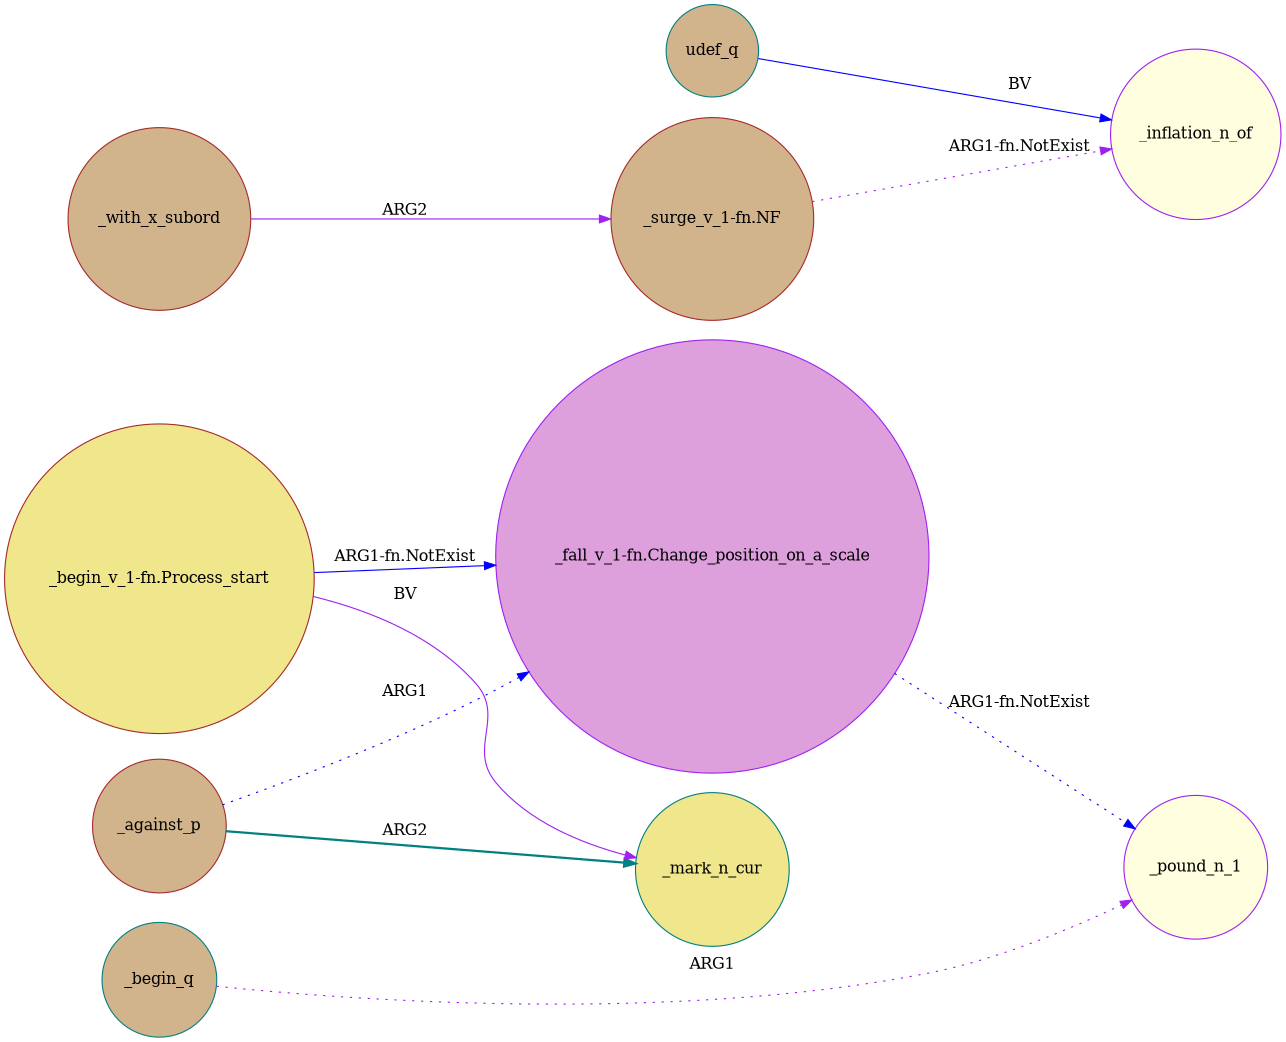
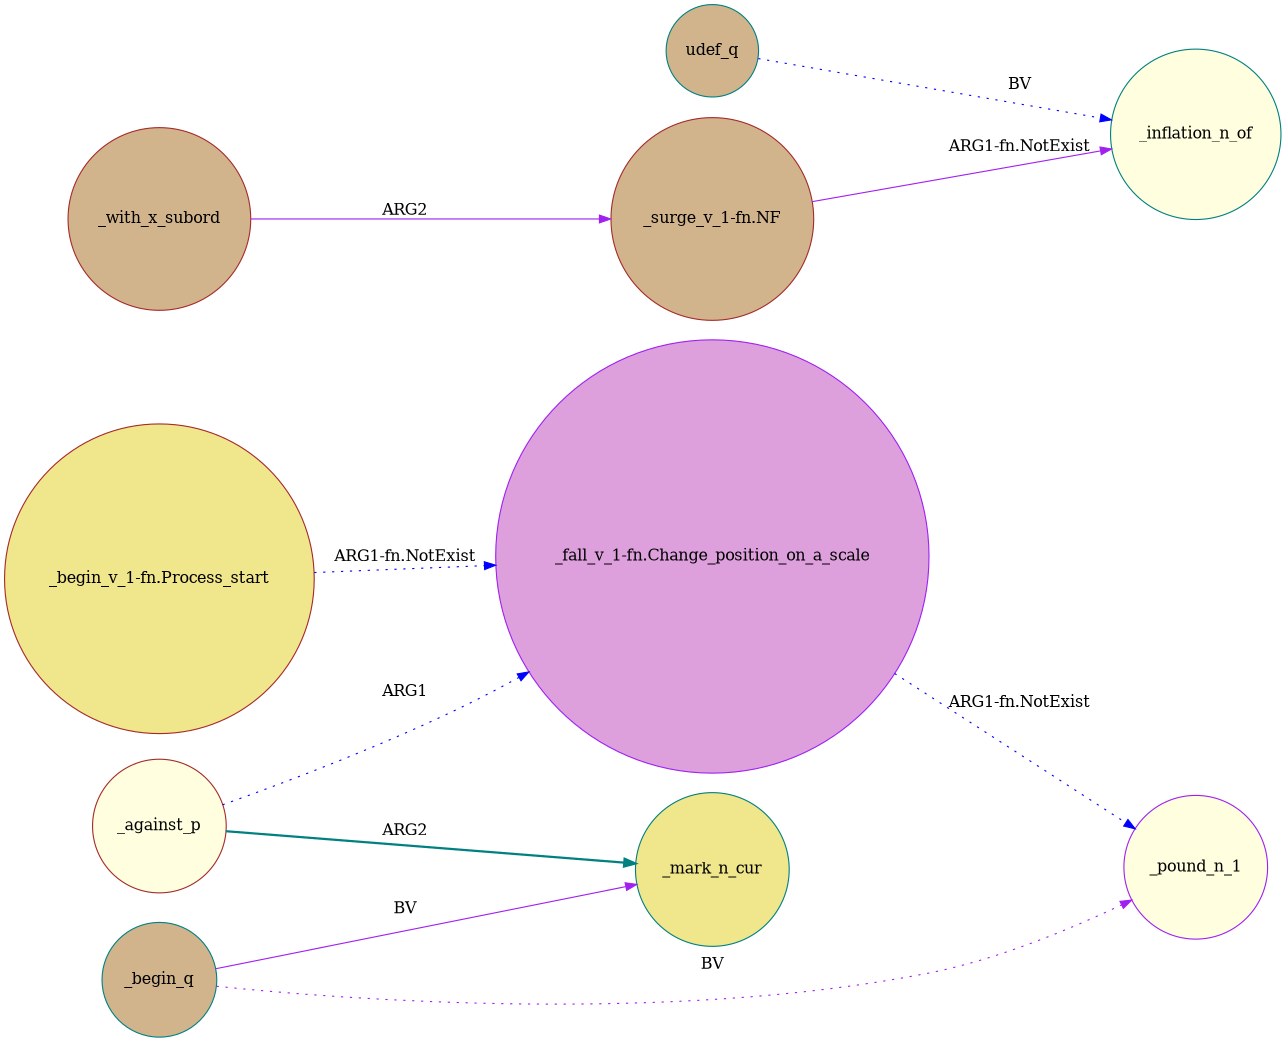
(929, 88) -> (929, 88)
(1196, 134) -> (1196, 134)
(956, 176) -> (956, 176)
(399, 569) -> (399, 569)
(488, 715) -> (421, 928)
(159, 826) -> (159, 826)
(712, 965) -> (712, 965)
